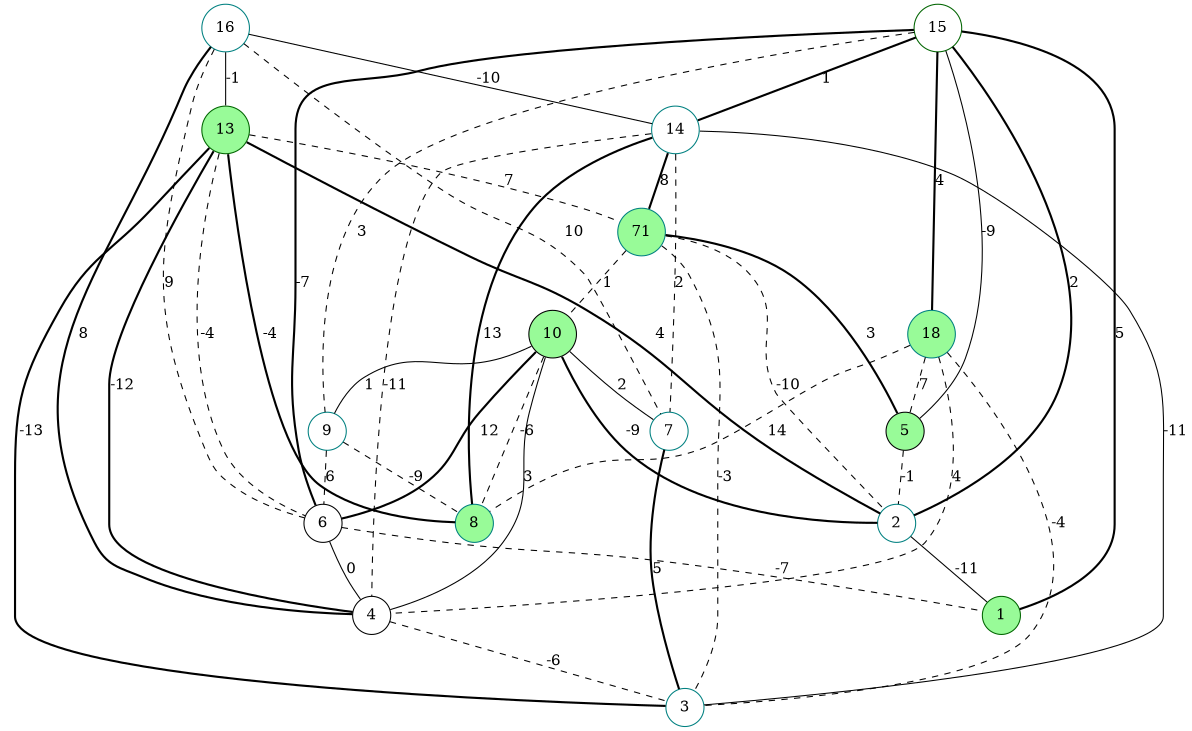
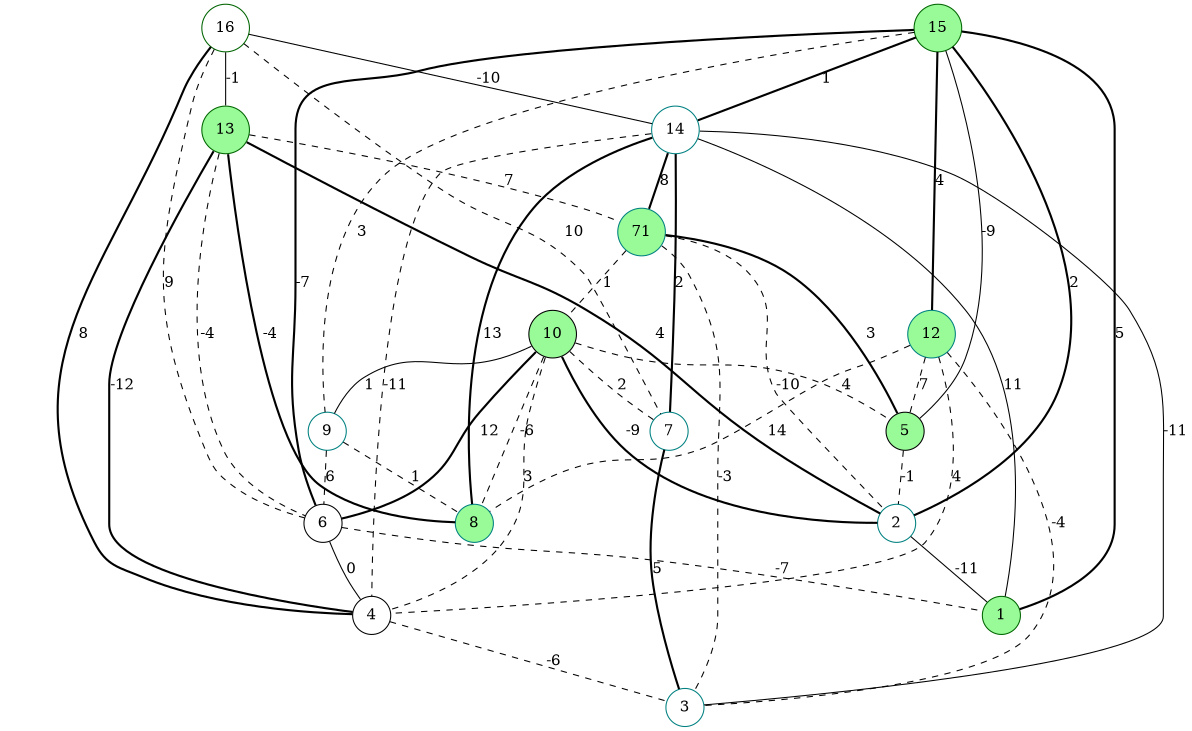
(226, 28) -> (226, 28)
(938, 28) -> (938, 28)
(675, 283) -> (675, 283)
none -> (957, 301)
(932, 334) -> (932, 334)
none -> (737, 365)
(610, 387) -> (610, 387)
(416, 477) -> (416, 477)
(517, 517) -> (517, 517)
(69, 649) -> none
